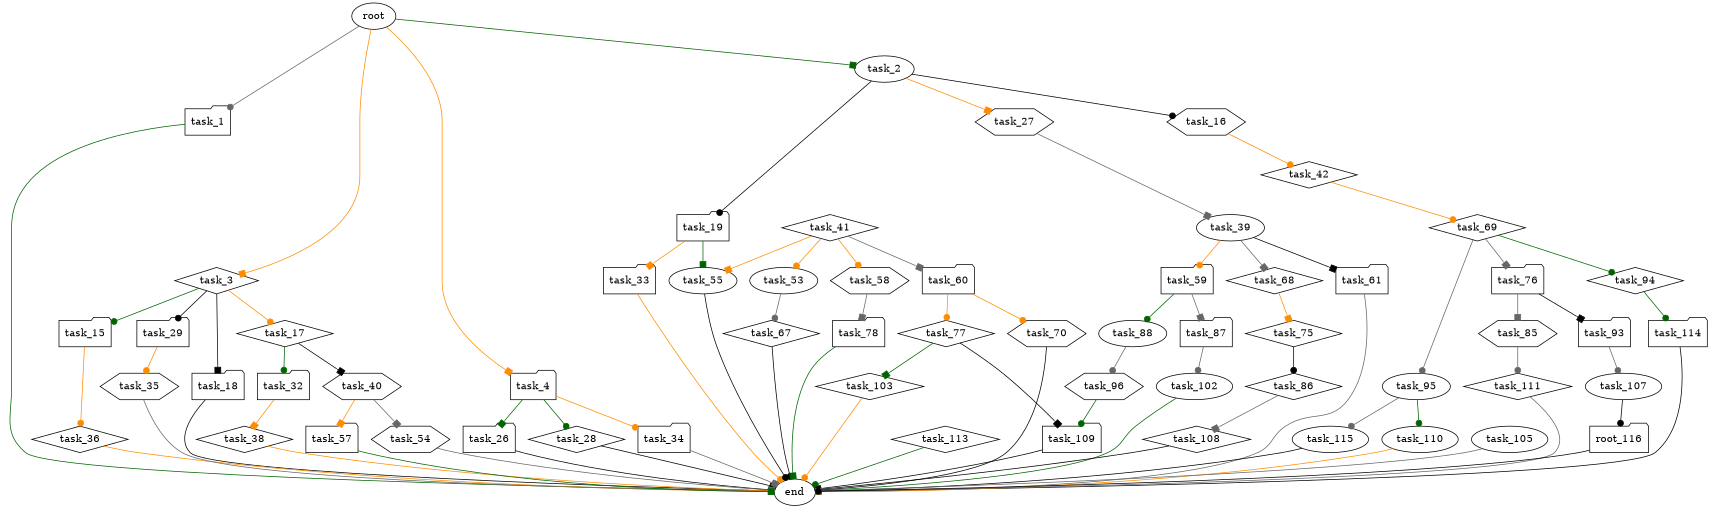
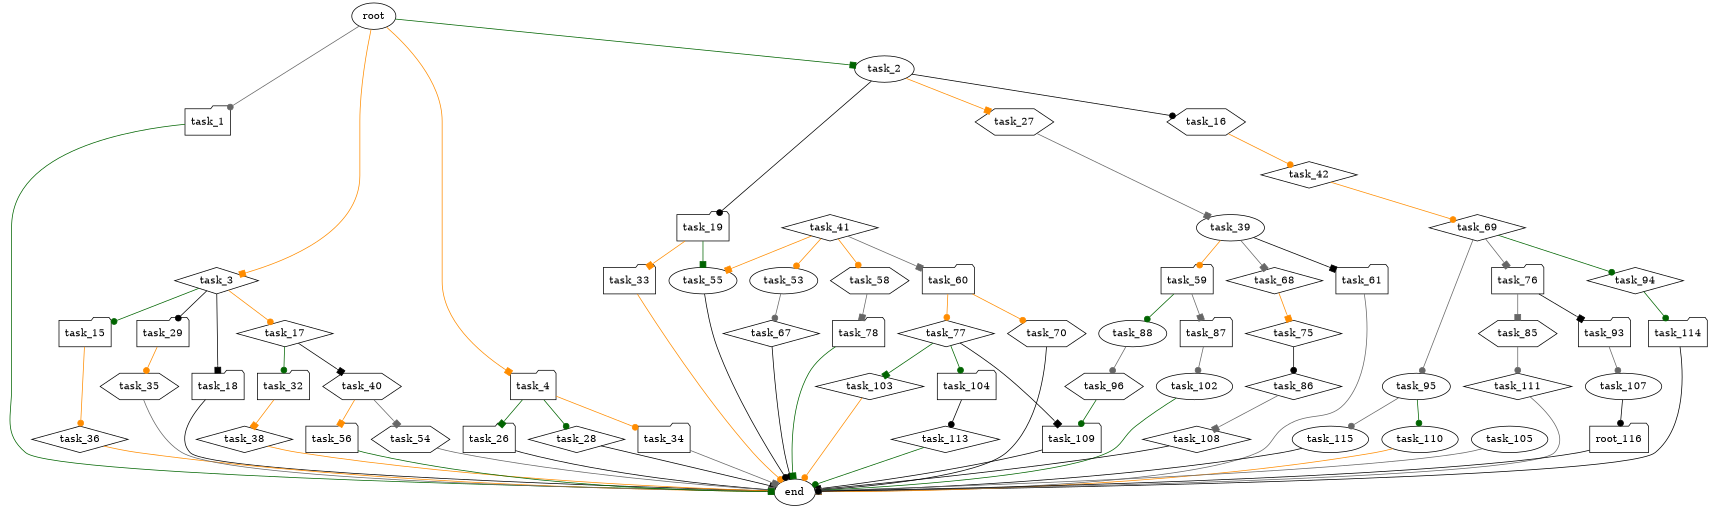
none -> (967, 386)
(332, 439) -> (332, 439)
